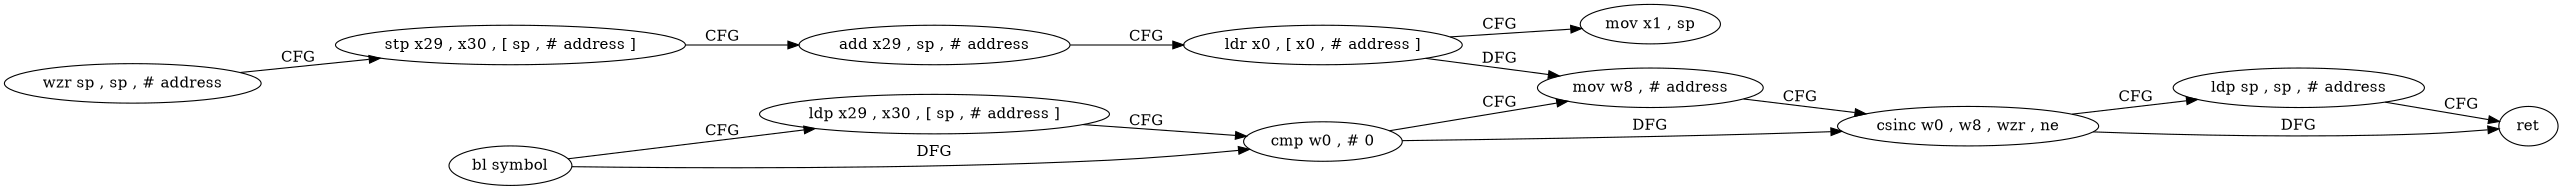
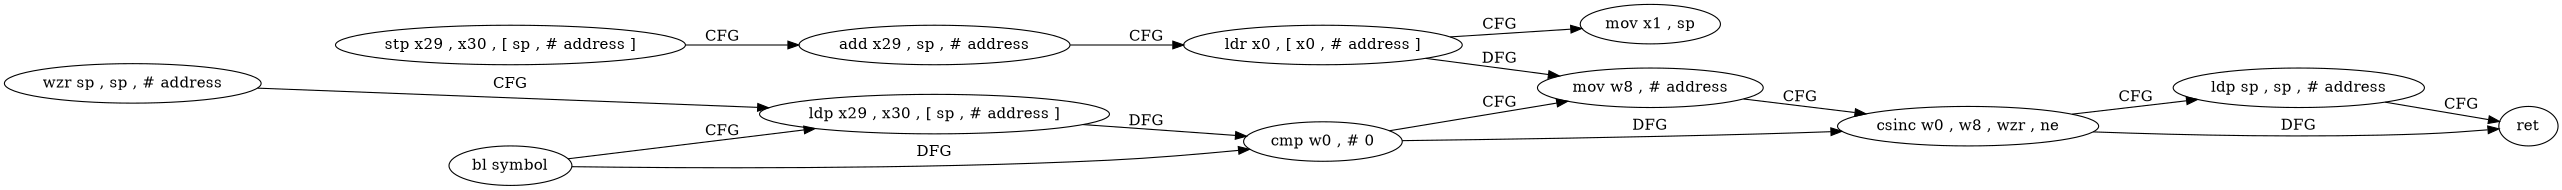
(305, 66) -> (507, 98)
(1146, 121) -> (1146, 121)
